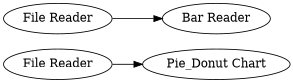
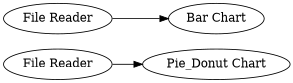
(216, 19) -> (216, 19)
